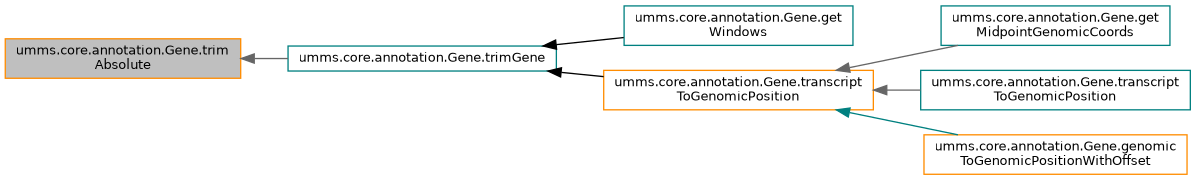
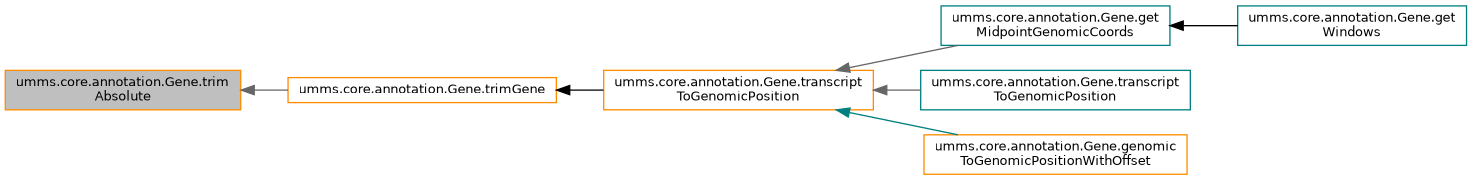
(590, 41) -> (1211, 26)
(422, 59) -> (422, 90)
